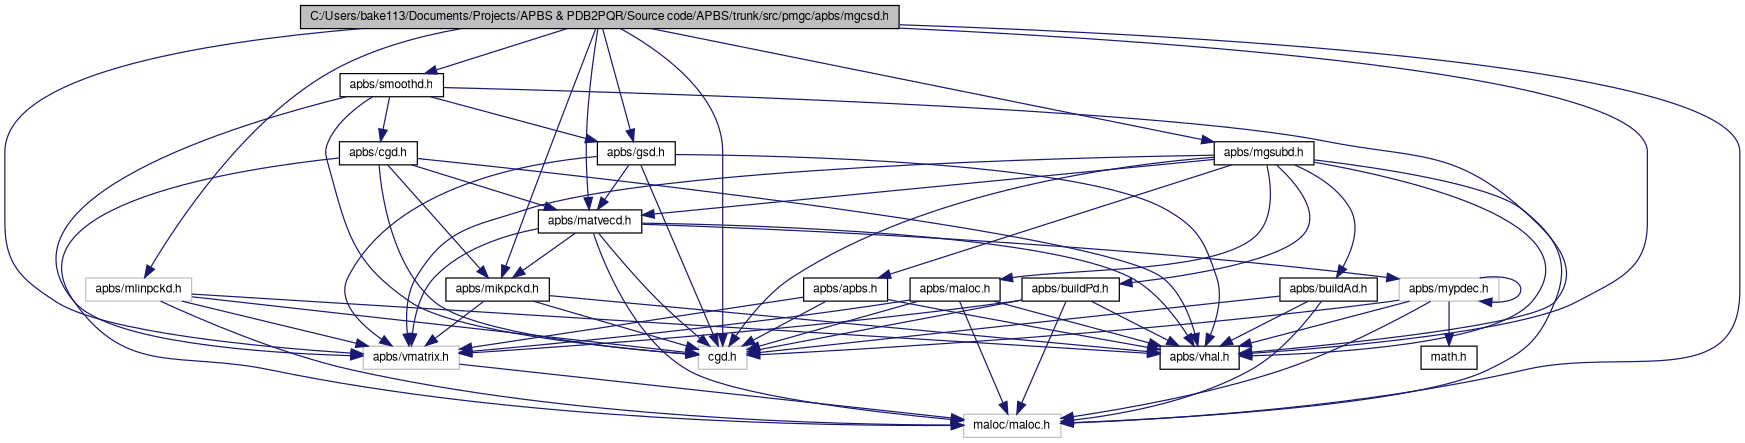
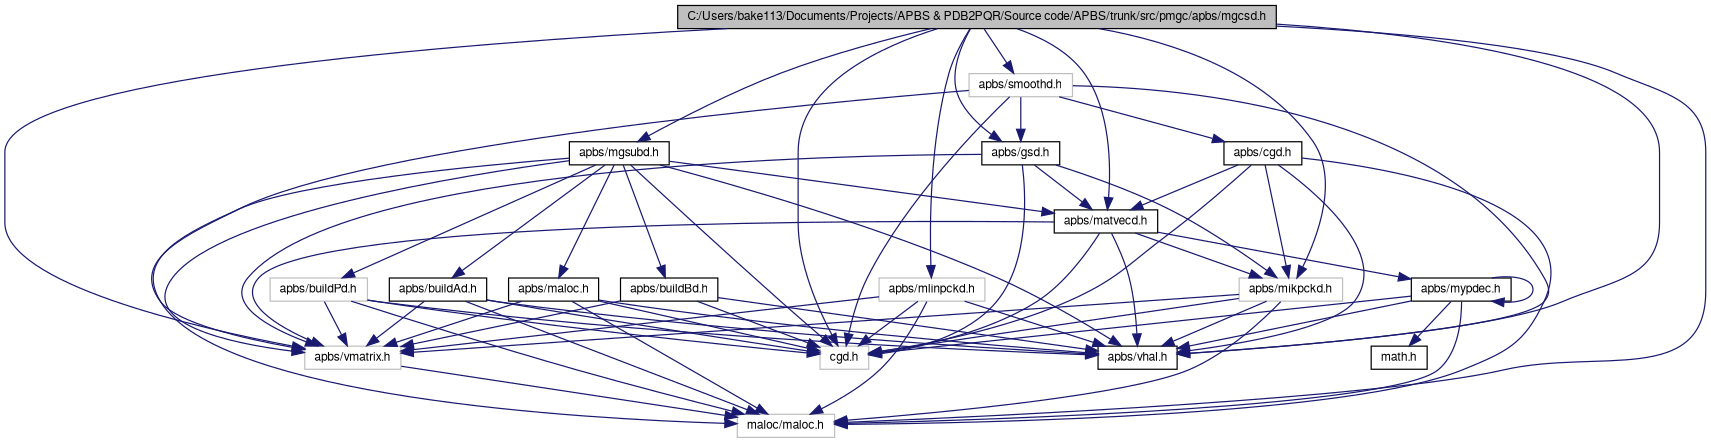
(392, 85) -> (1021, 85)
(996, 171) -> (1166, 208)
(498, 290) -> (1291, 290)
(846, 290) -> (669, 290)
(1071, 290) -> (319, 290)
(1449, 290) -> (1461, 290)
none -> (396, 323)
(724, 384) -> (1076, 395)
